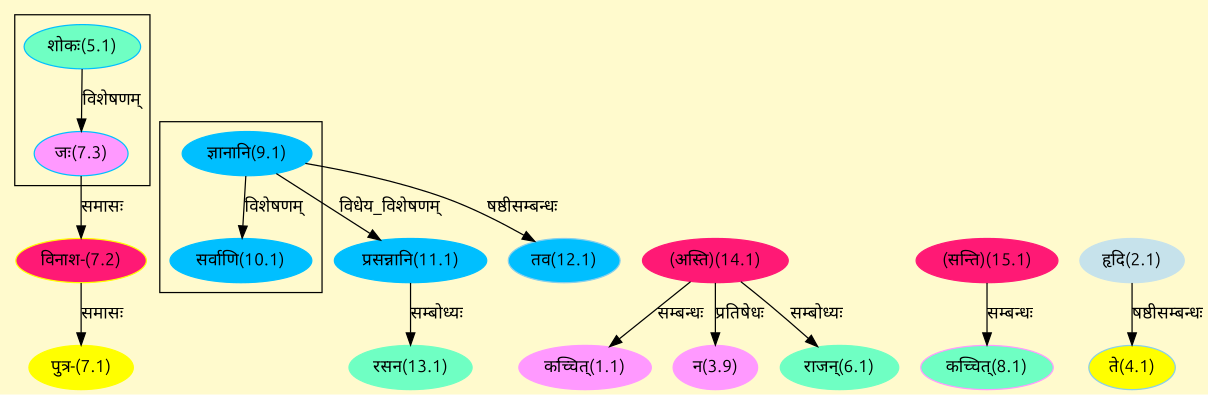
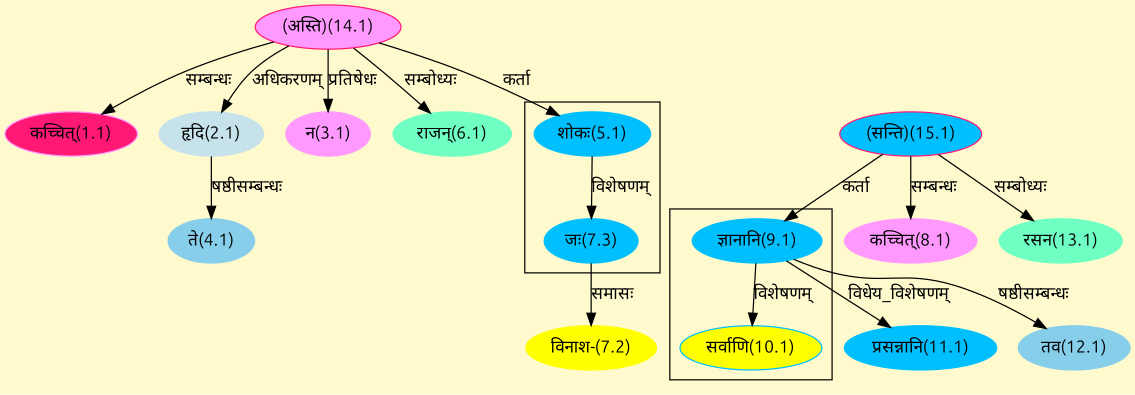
(82, 47) -> (592, 134)
none -> (254, 69)
none -> (465, 72)
(81, 154) -> (591, 241)
none -> (839, 184)
(81, 261) -> (591, 348)
(241, 261) -> (751, 348)
(564, 261) -> (1074, 348)
(715, 261) -> (328, 27)
(987, 261) -> (911, 134)
(411, 308) -> (981, 184)
(81, 368) -> none
(585, 368) -> (71, 134)
(715, 368) -> (328, 134)
(987, 368) -> (911, 241)
(1132, 368) -> (211, 241)
